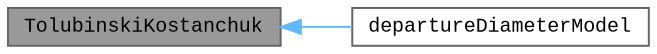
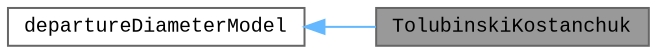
(327, 27) -> (350, 27)
